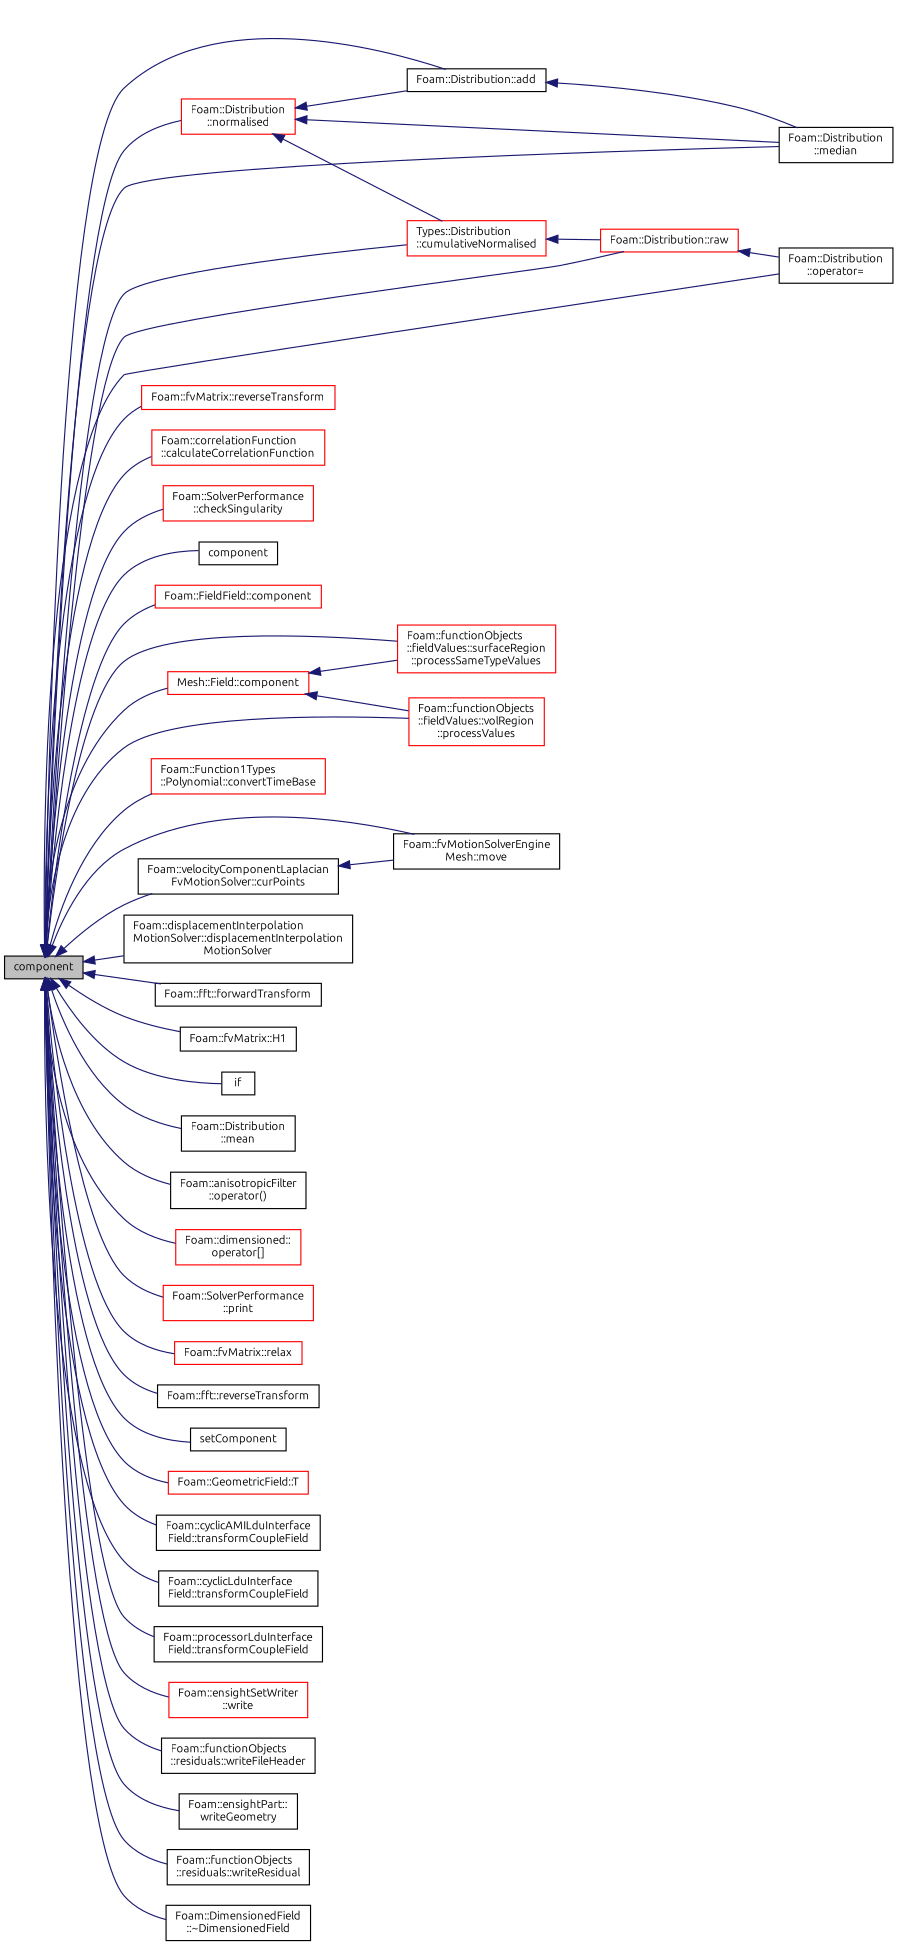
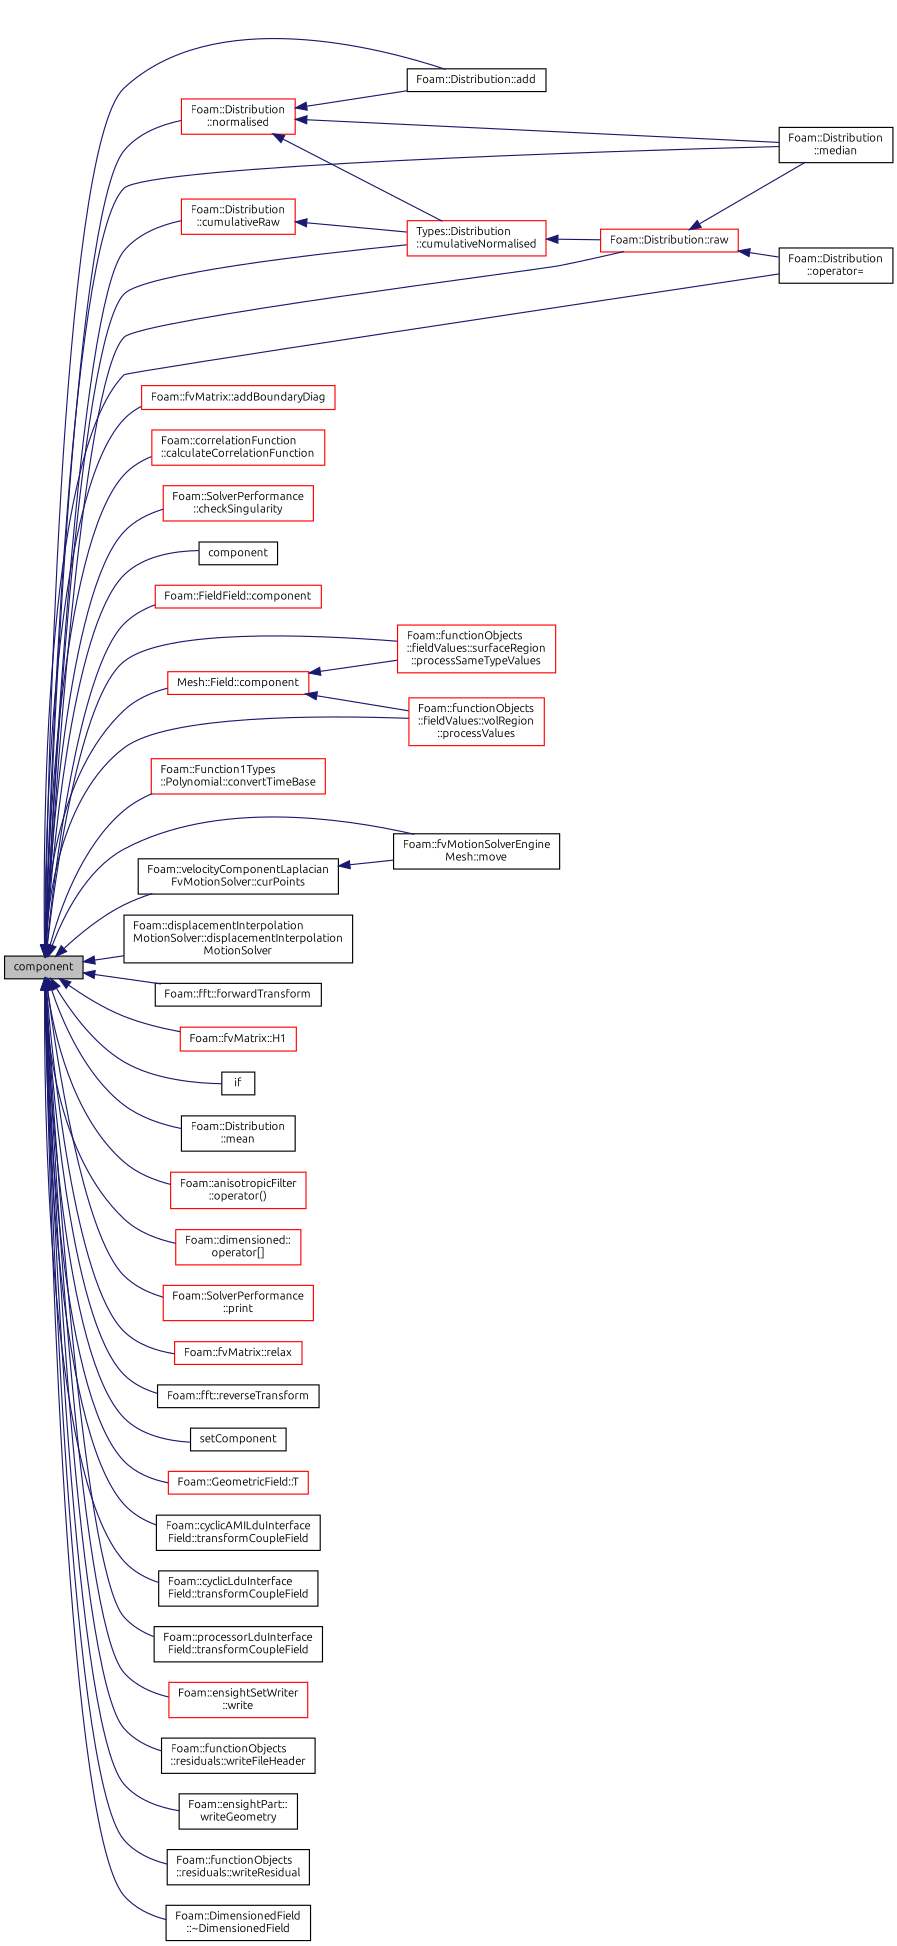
(679, 96) -> (753, 193)
none -> (238, 217)
(238, 398) -> (238, 398)
(238, 1039) -> (238, 1039)
(238, 1190) -> (238, 1190)
